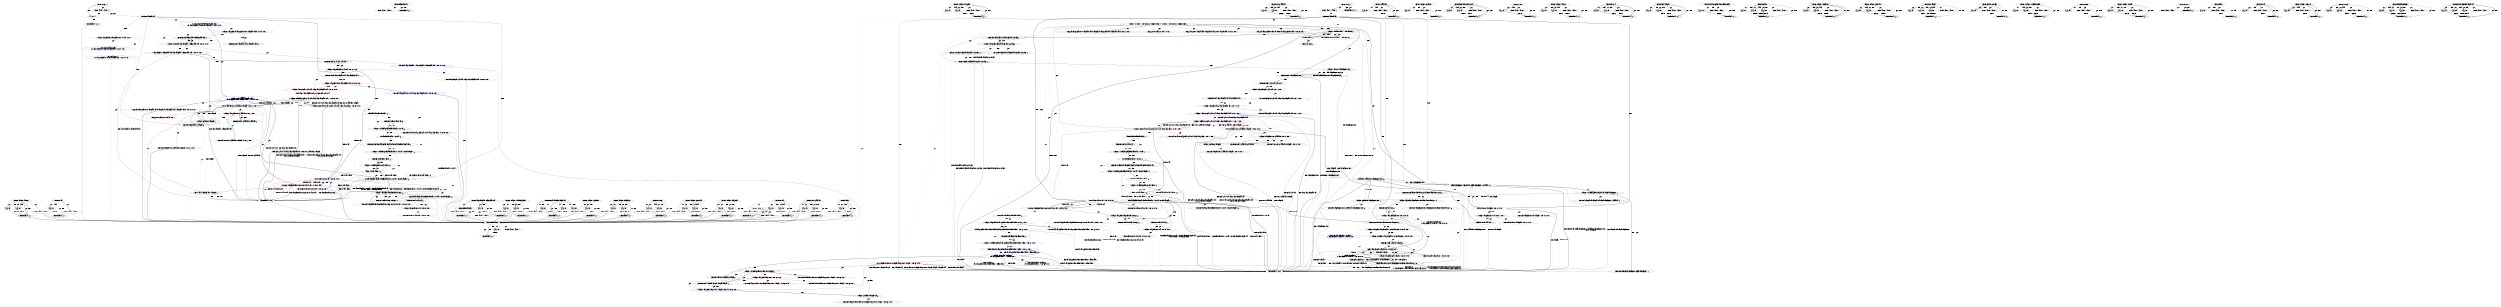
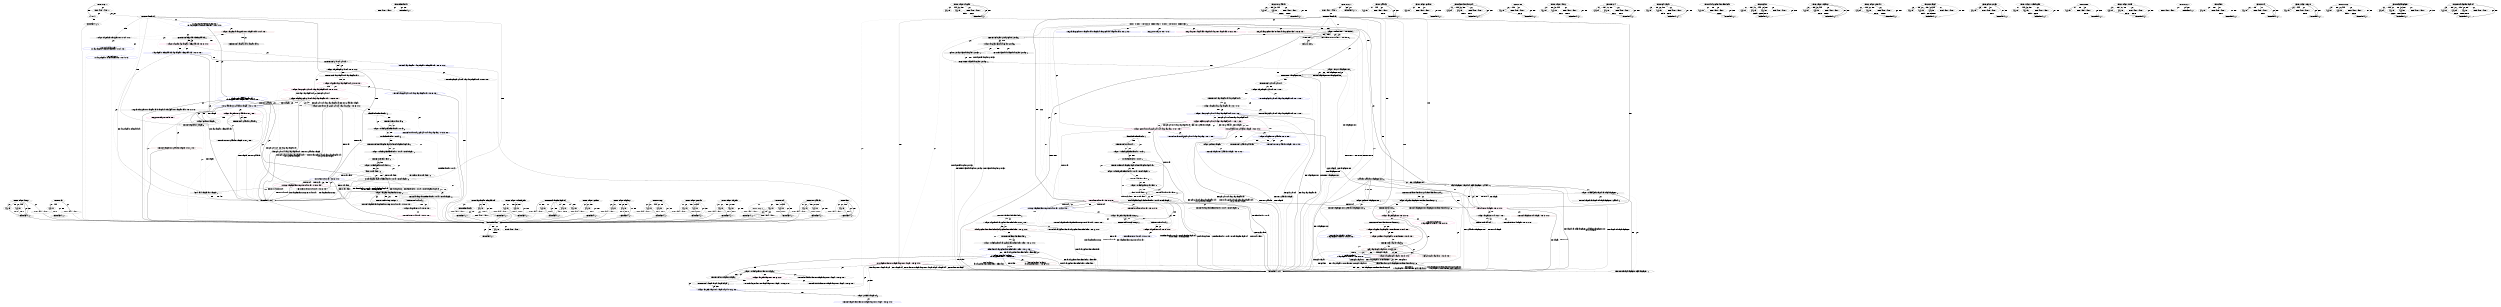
(1255, 207) -> (1294, 203)
(1492, 212) -> (1492, 212)
(397, 222) -> (400, 219)
(736, 280) -> (739, 274)
